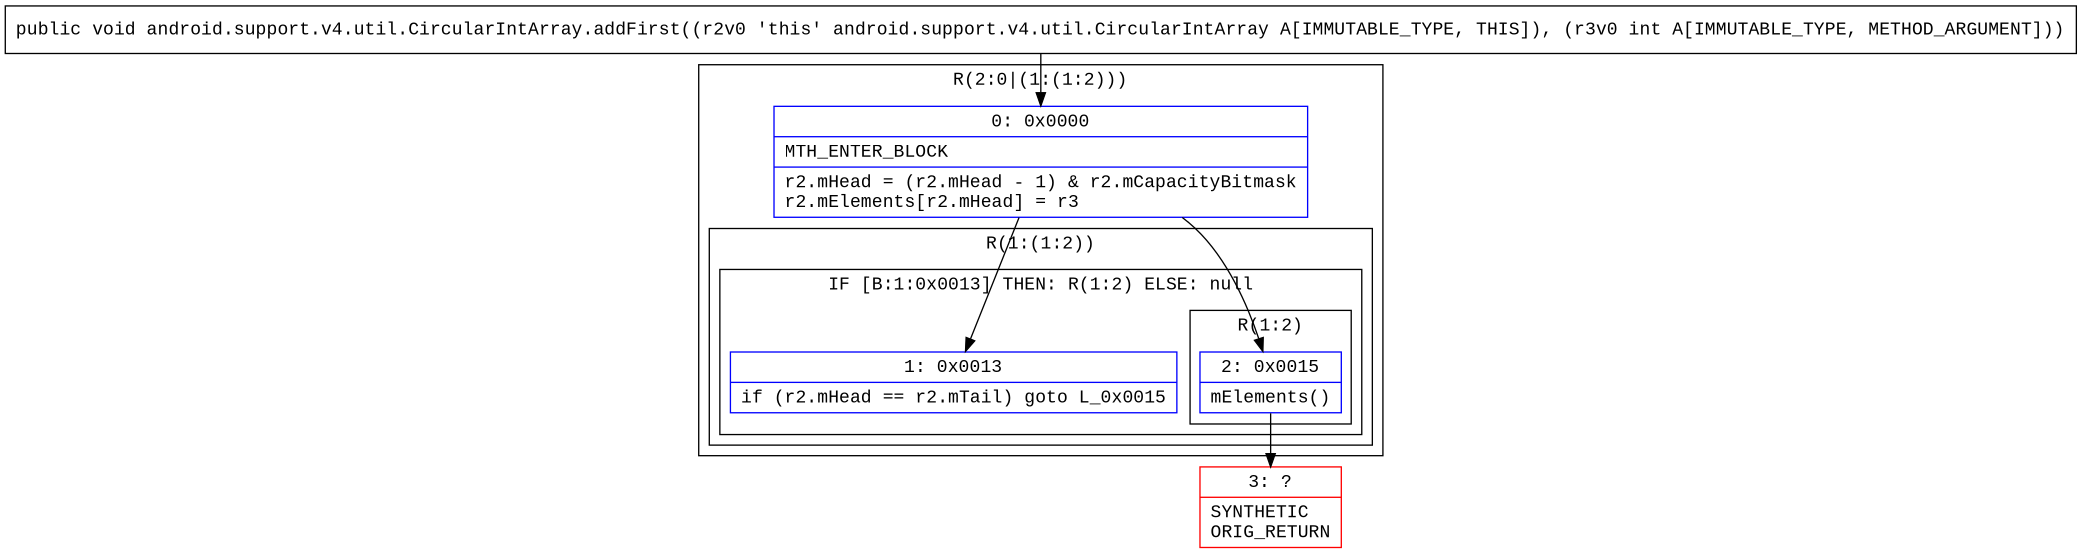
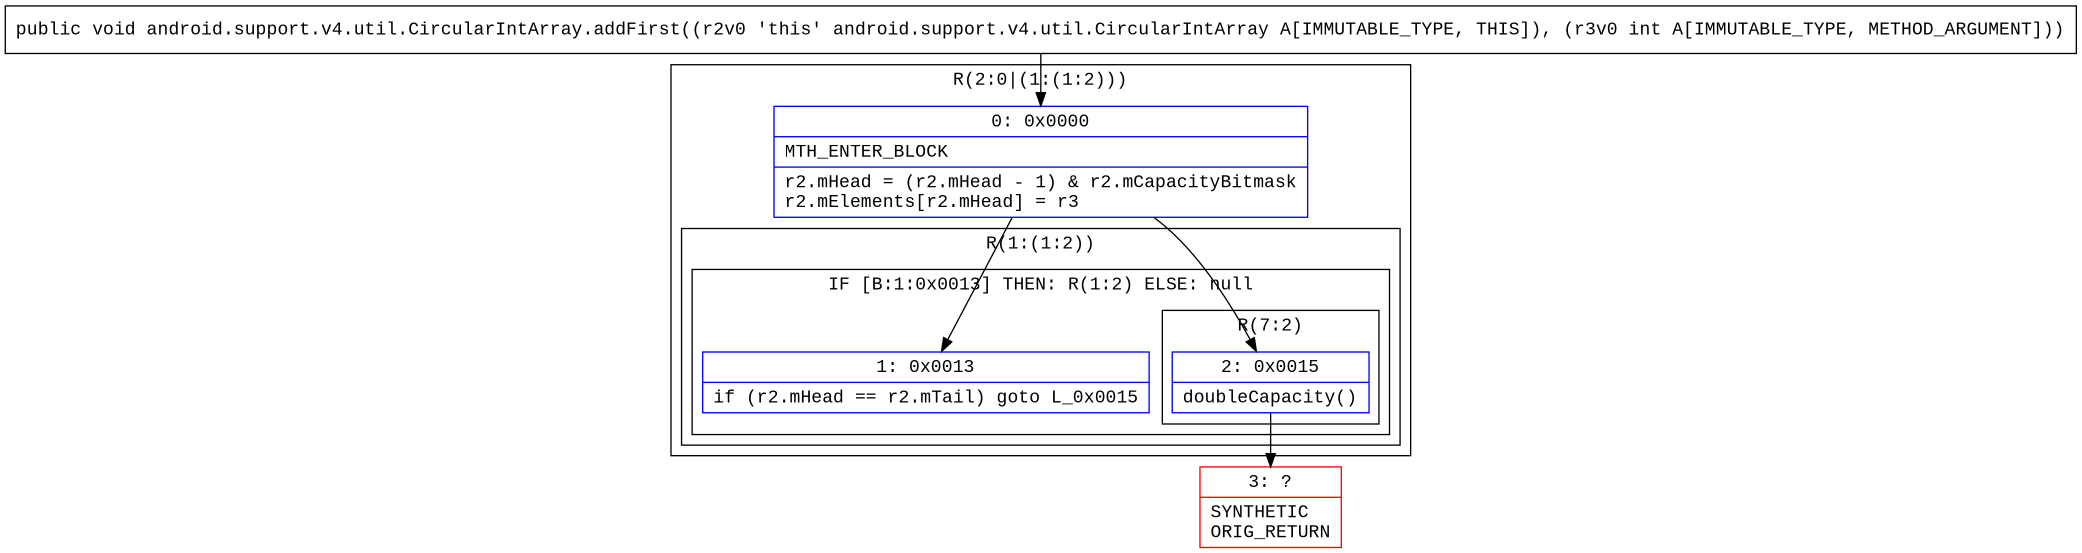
(1271, 326) -> (1271, 326)
(1271, 397) -> (1271, 397)
